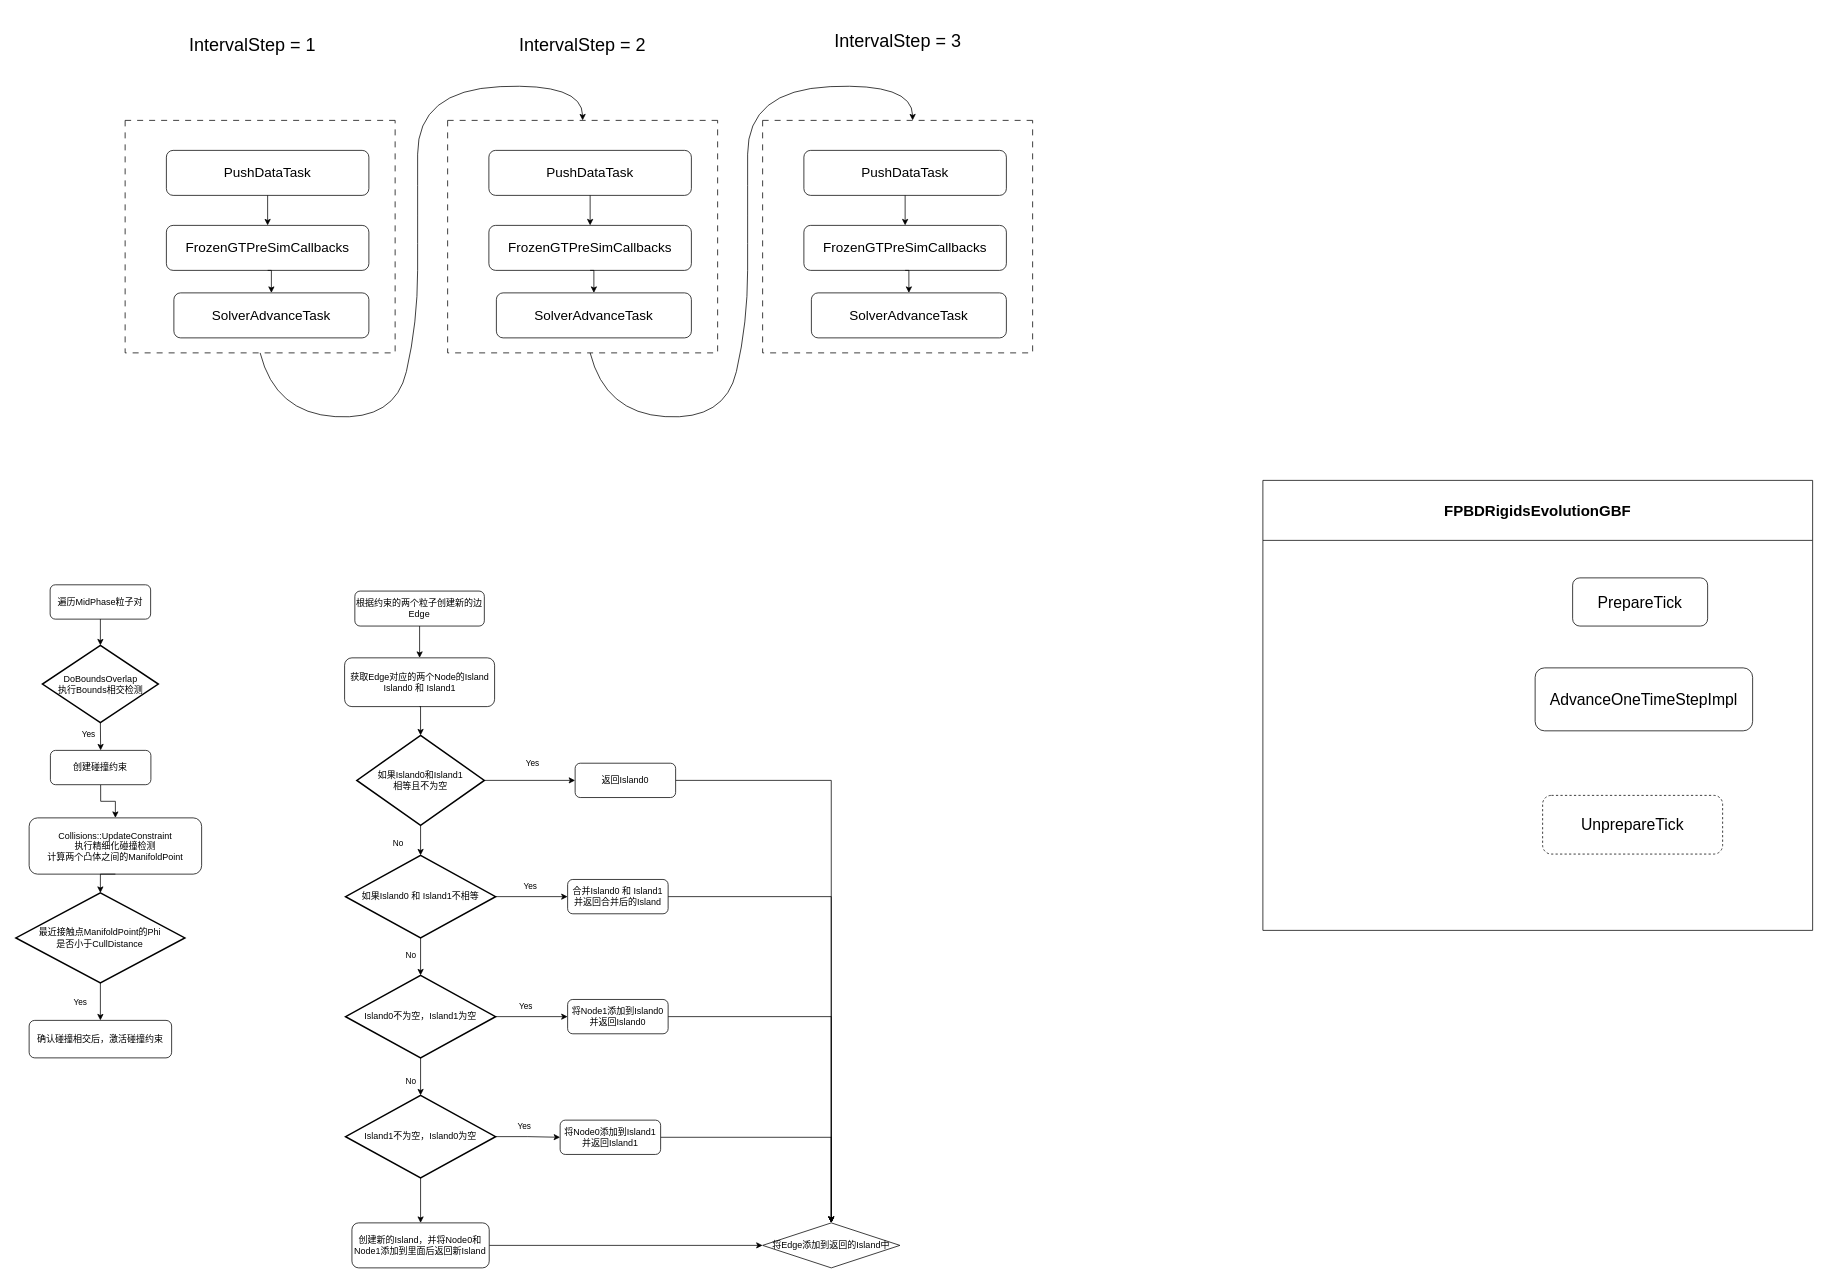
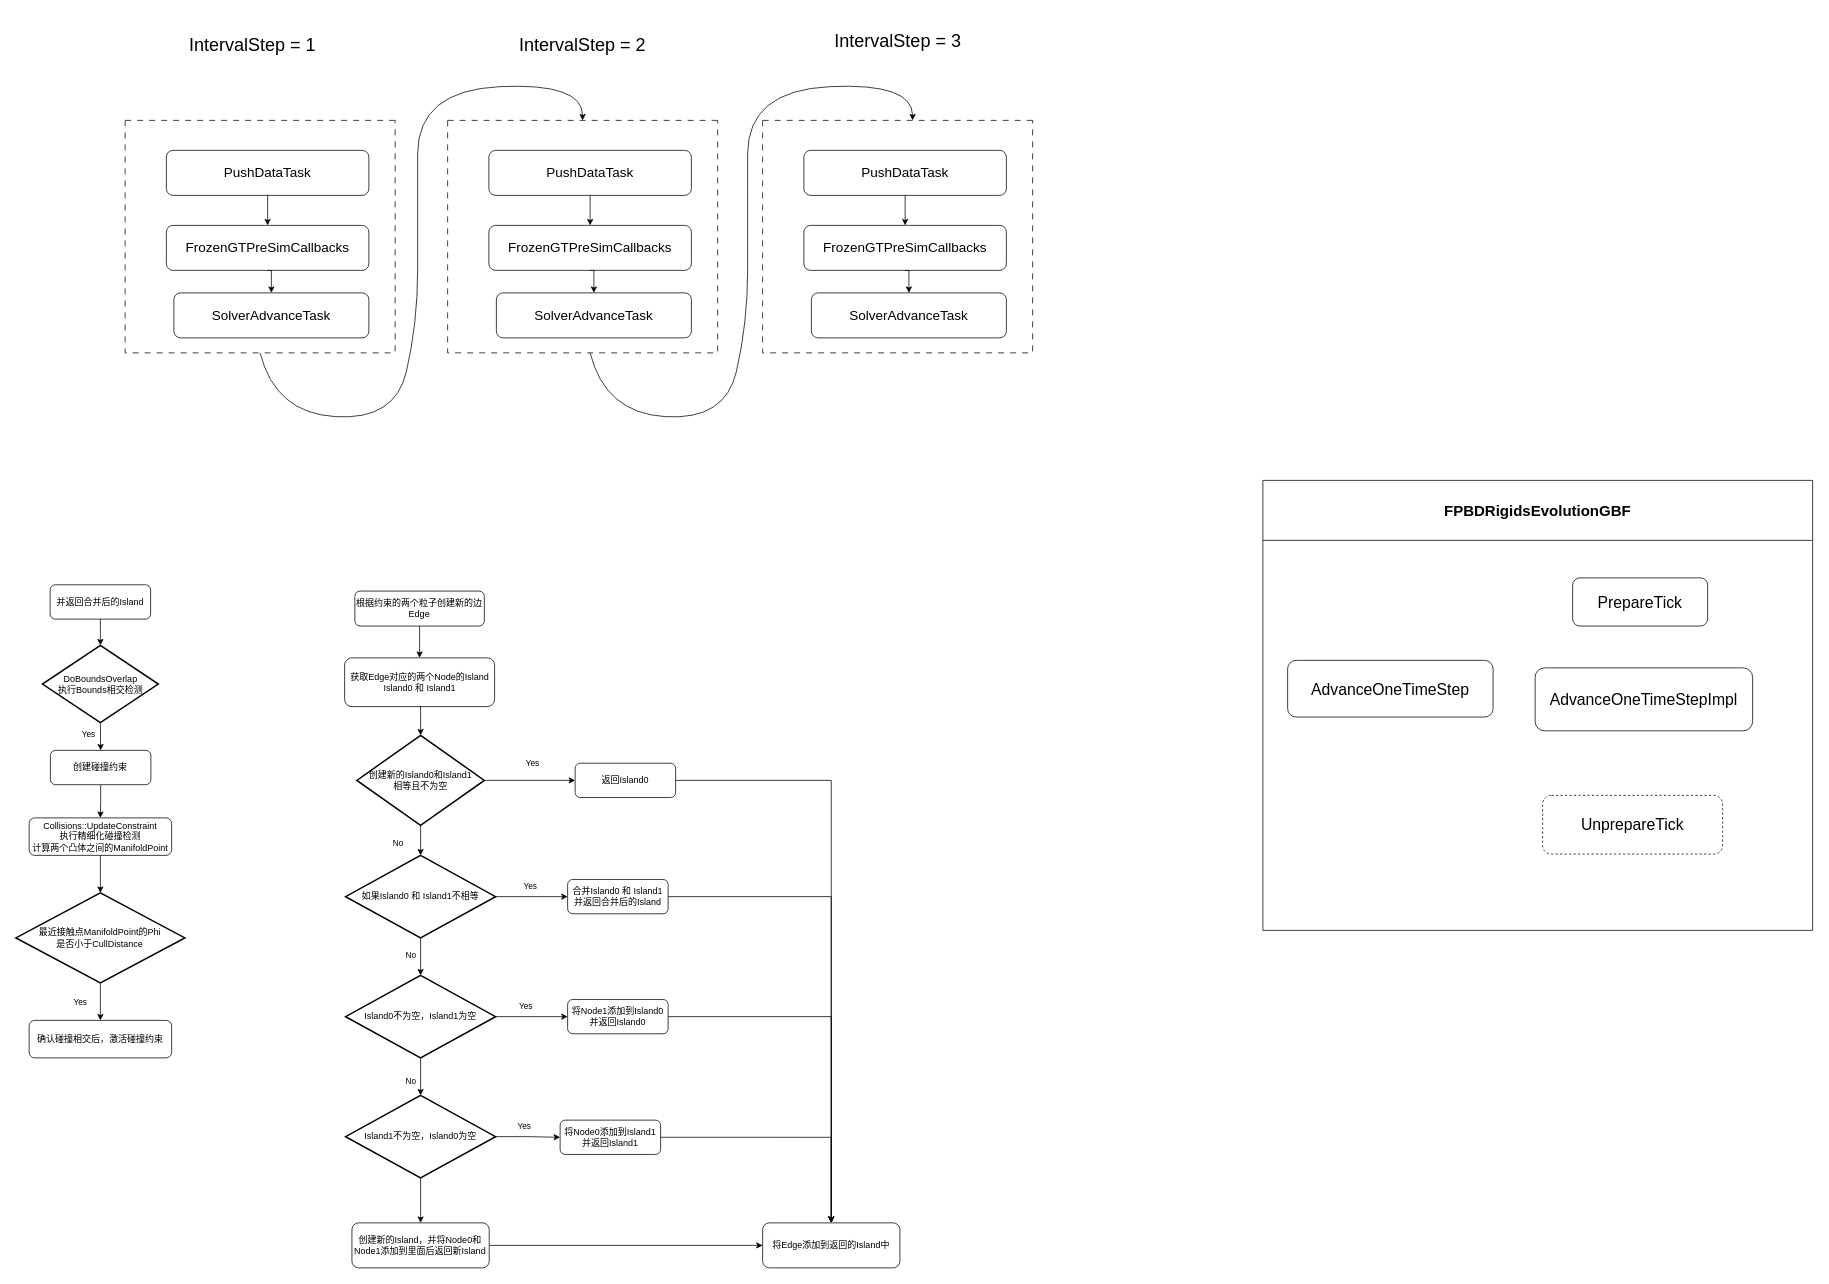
(100, 602) -> (100, 602)
none -> (1390, 689)
(420, 780) -> (420, 780)
(115, 846) -> (100, 837)
(831, 1245) -> (831, 1245)
